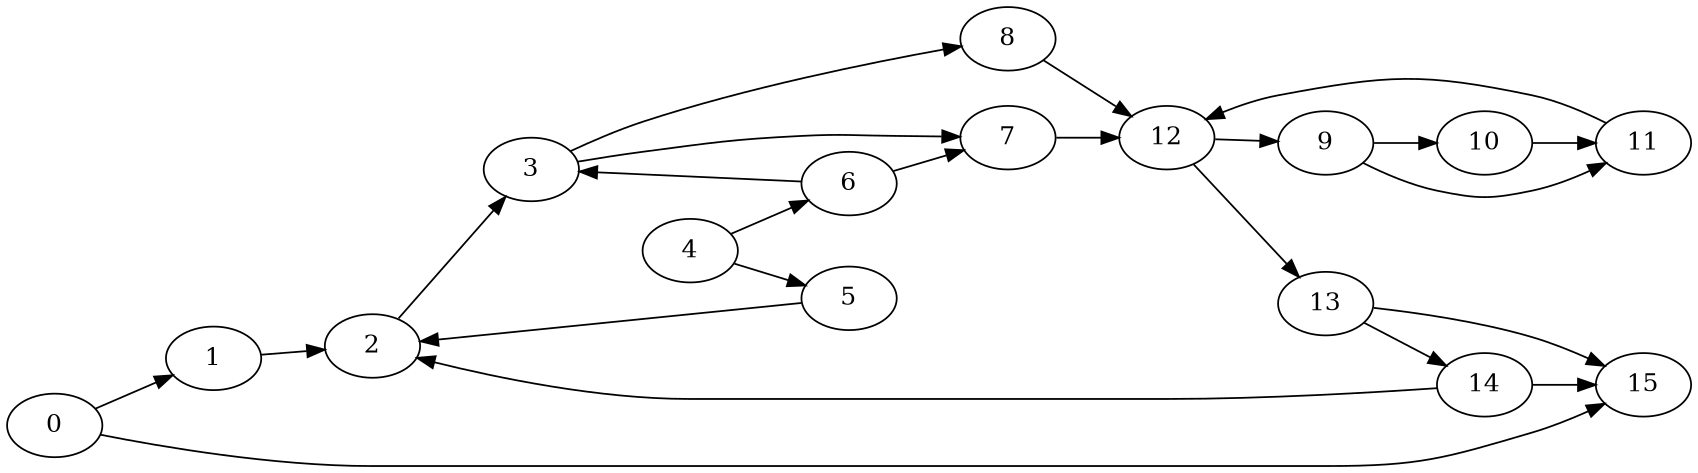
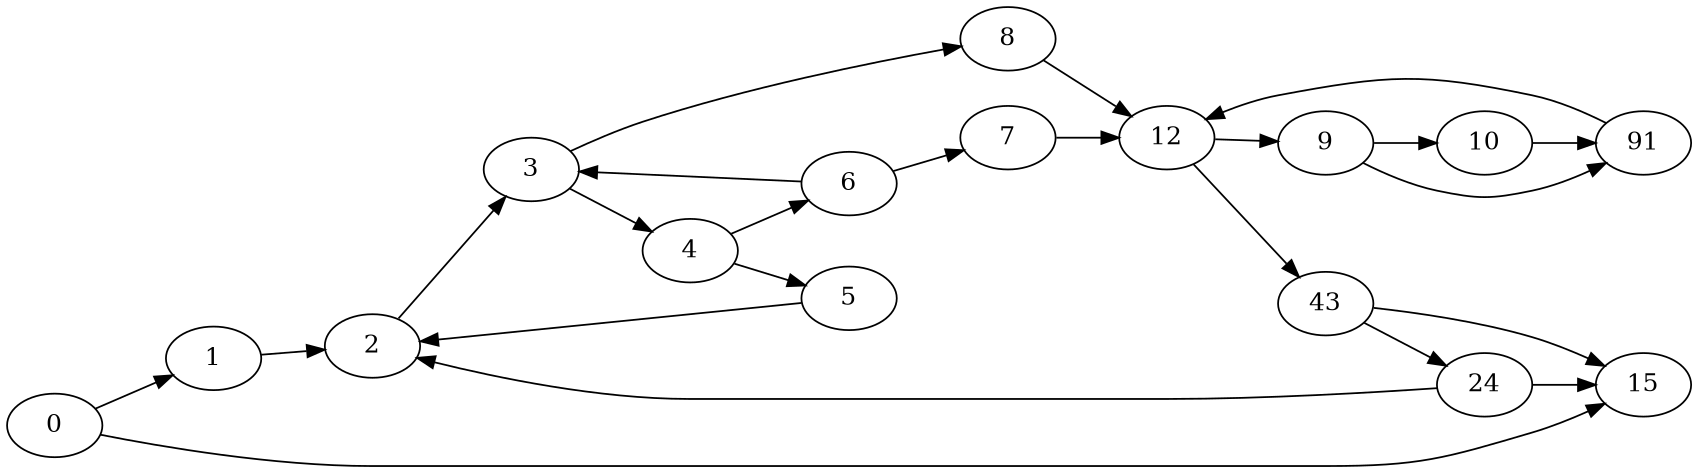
(759, 138) -> (603, 206)
(1643, 143) -> (1643, 143)
(1326, 304) -> (1326, 304)
(1485, 385) -> (1485, 385)
